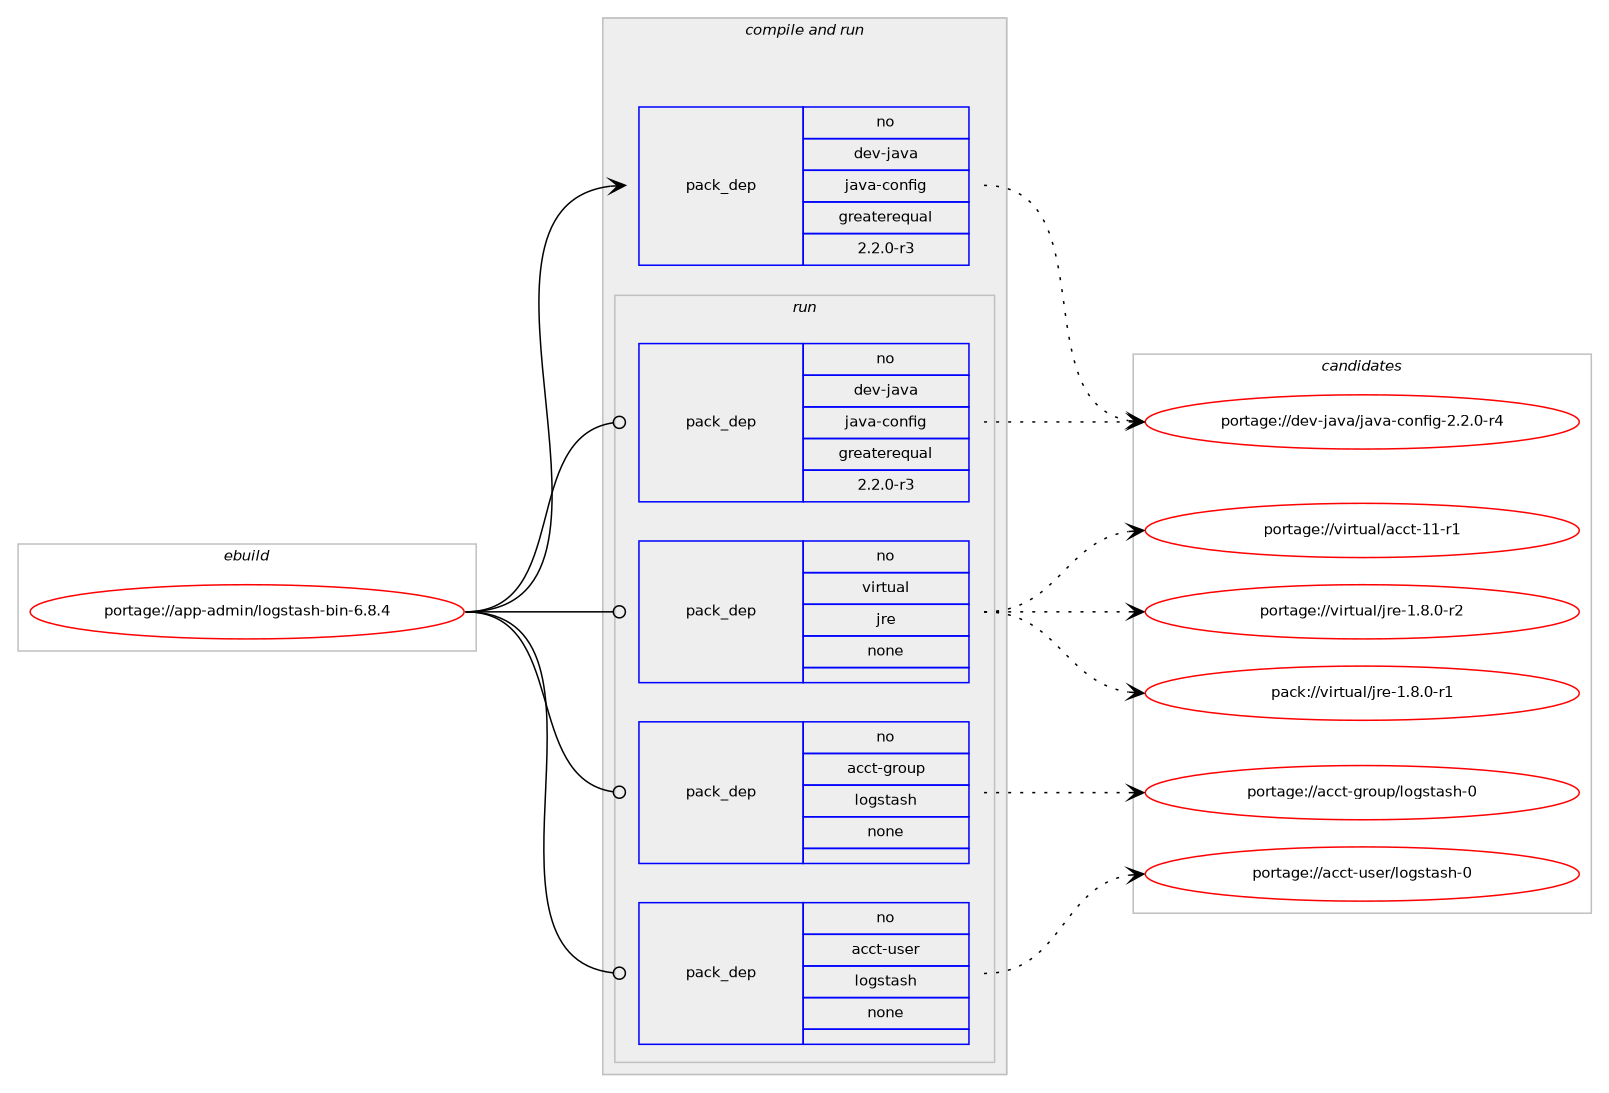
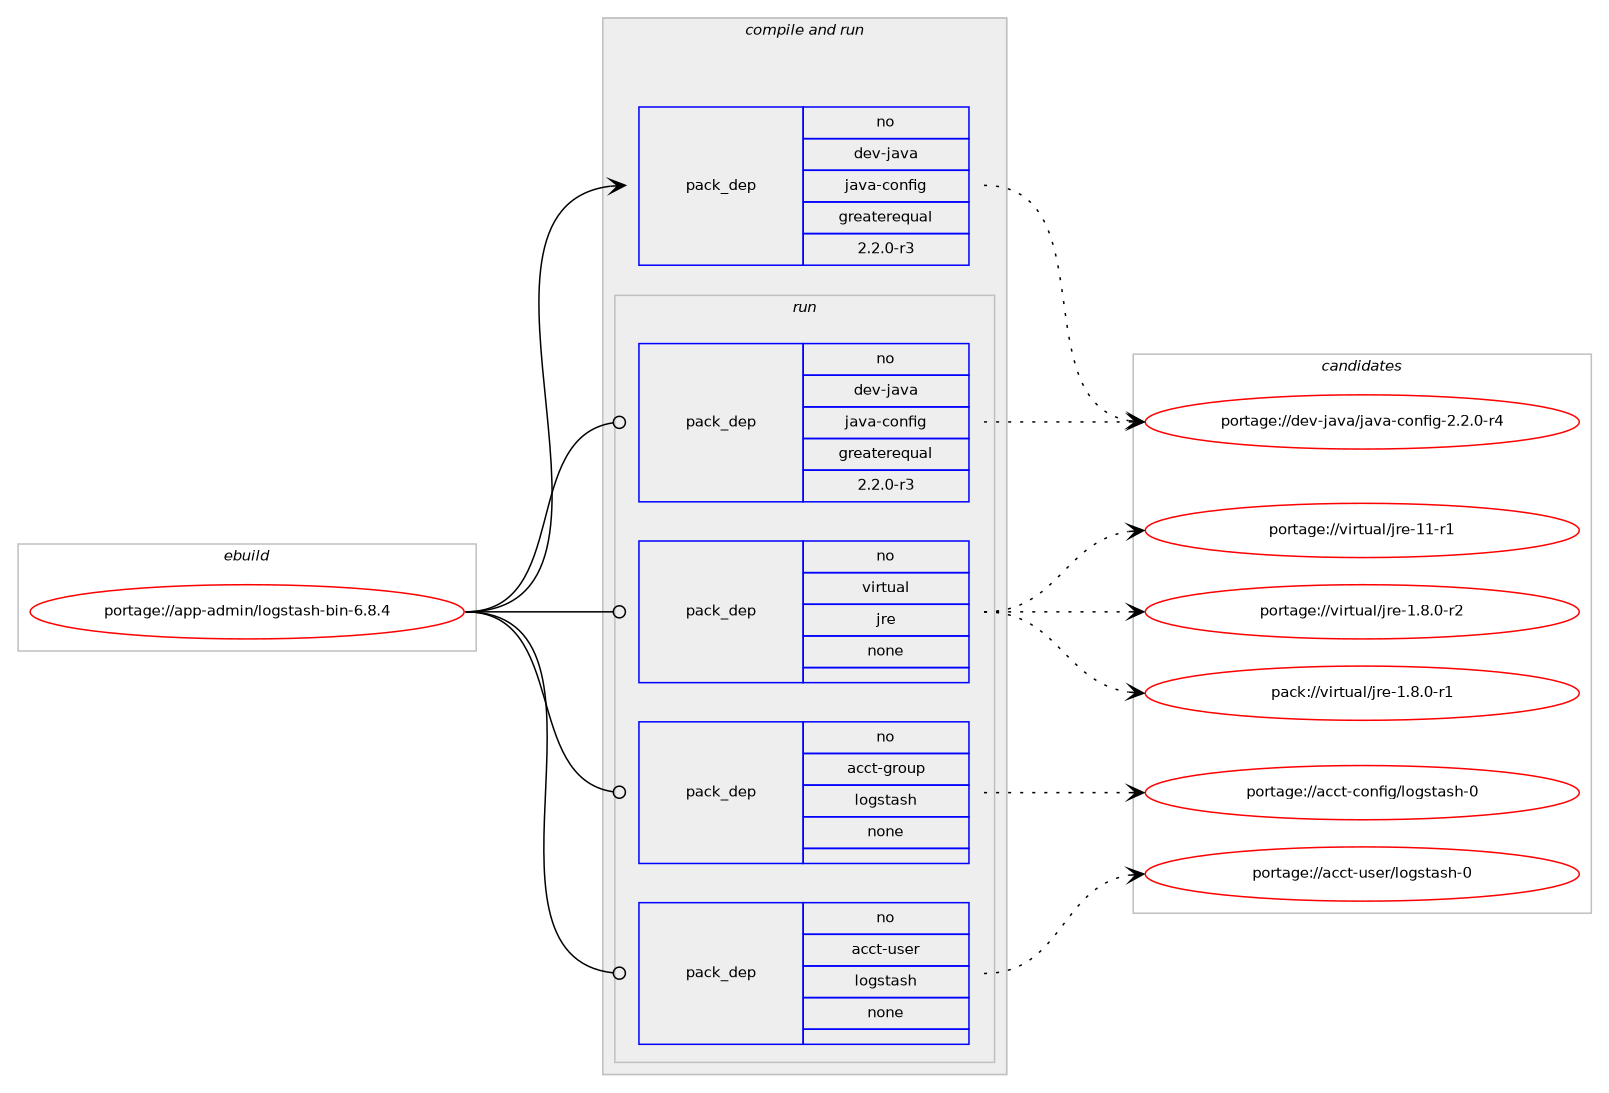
(1362, 530) -> (1362, 530)
(1362, 793) -> (1362, 793)
